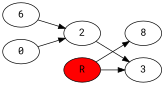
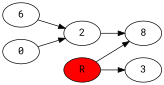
(108, 49) -> (109, 33)
